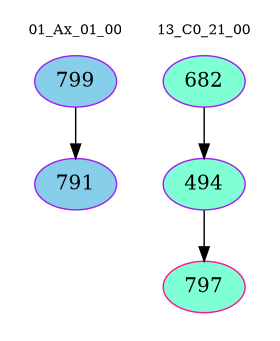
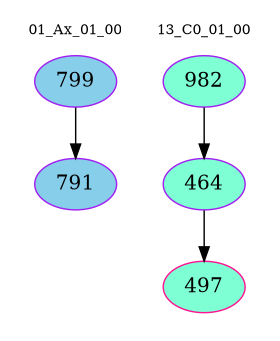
(204, 31) -> (204, 31)
(204, 81) -> (204, 81)
(204, 184) -> (204, 184)
(204, 287) -> (204, 287)
